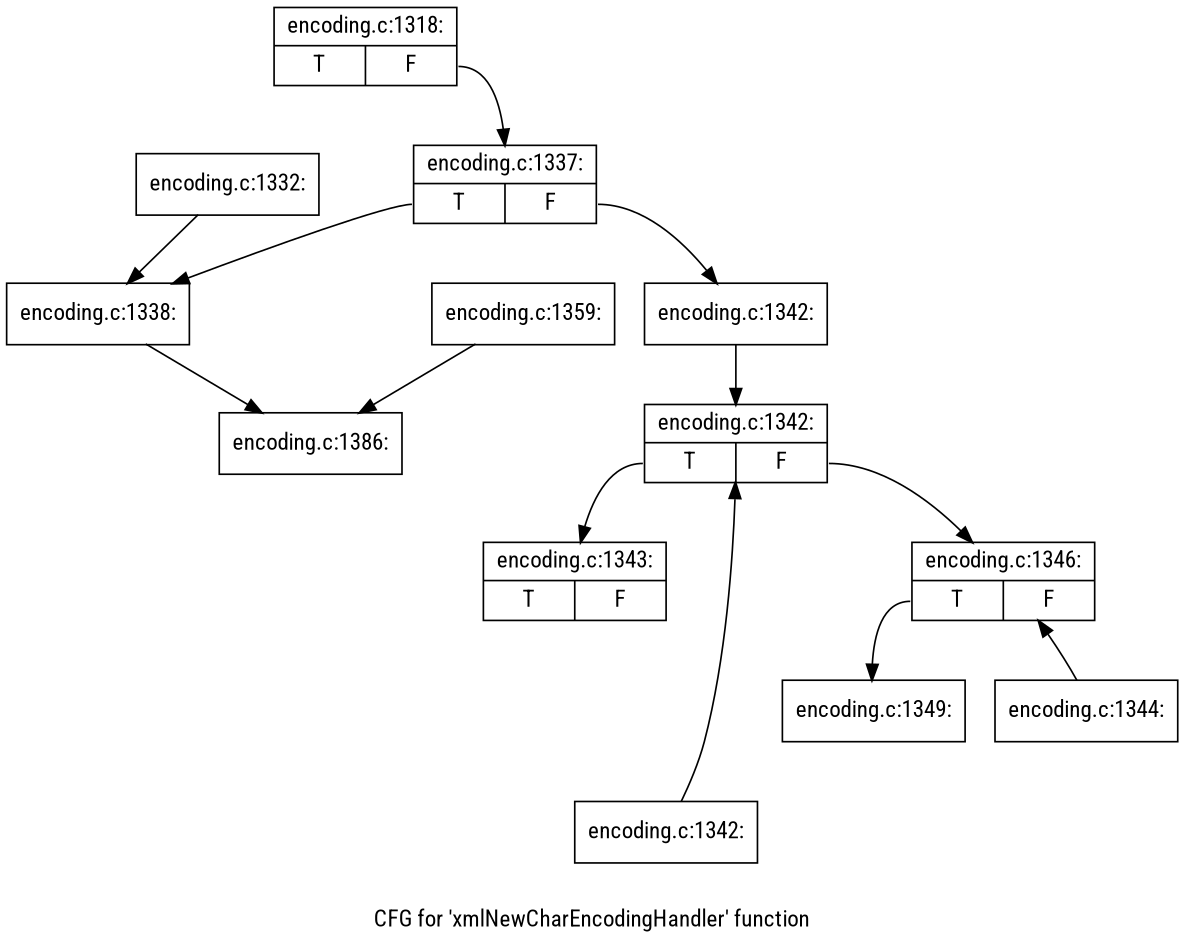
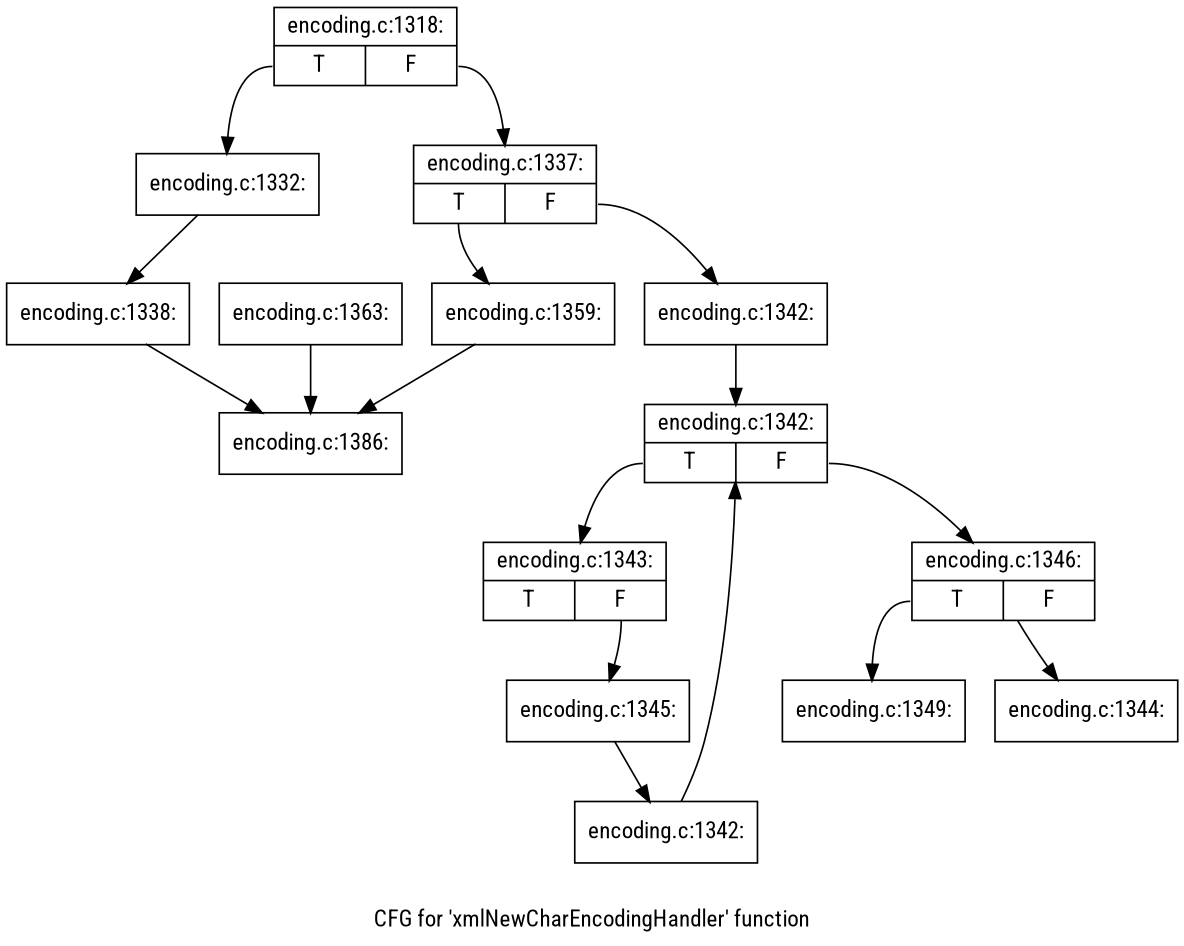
none -> (238, 93)
(299, 238) -> (464, 249)
none -> (311, 314)
(1063, 657) -> (1032, 644)
none -> (598, 711)
